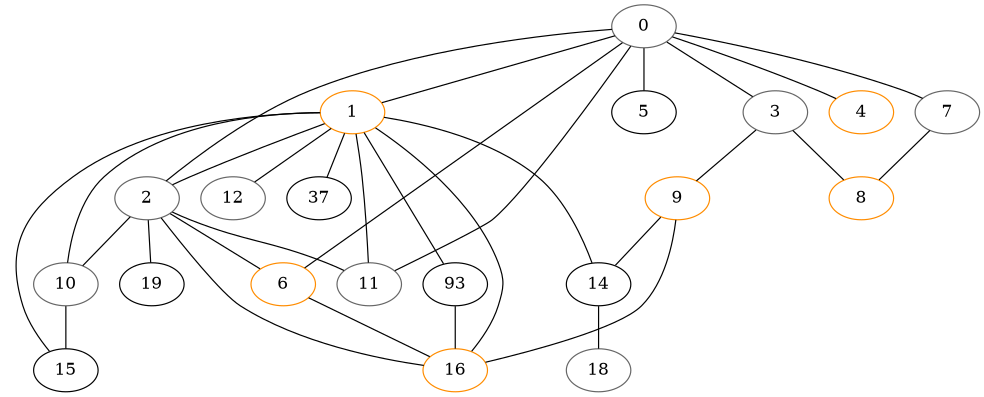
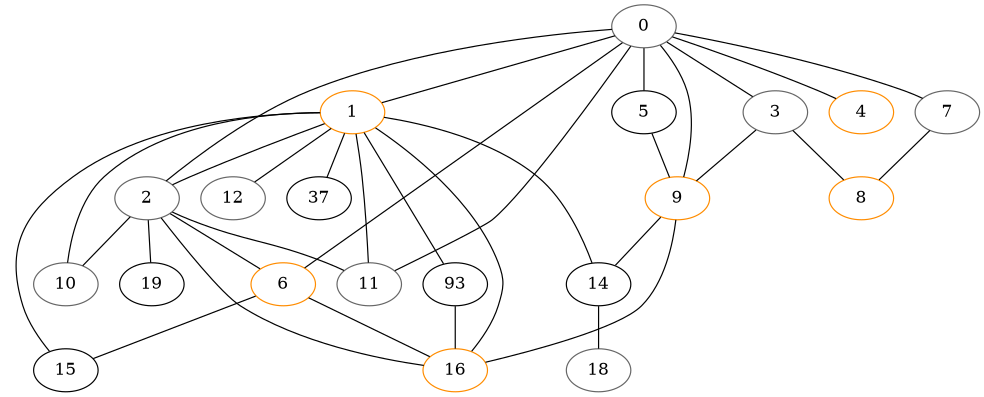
none -> (690, 108)
none -> (661, 155)
(66, 327) -> (174, 327)
